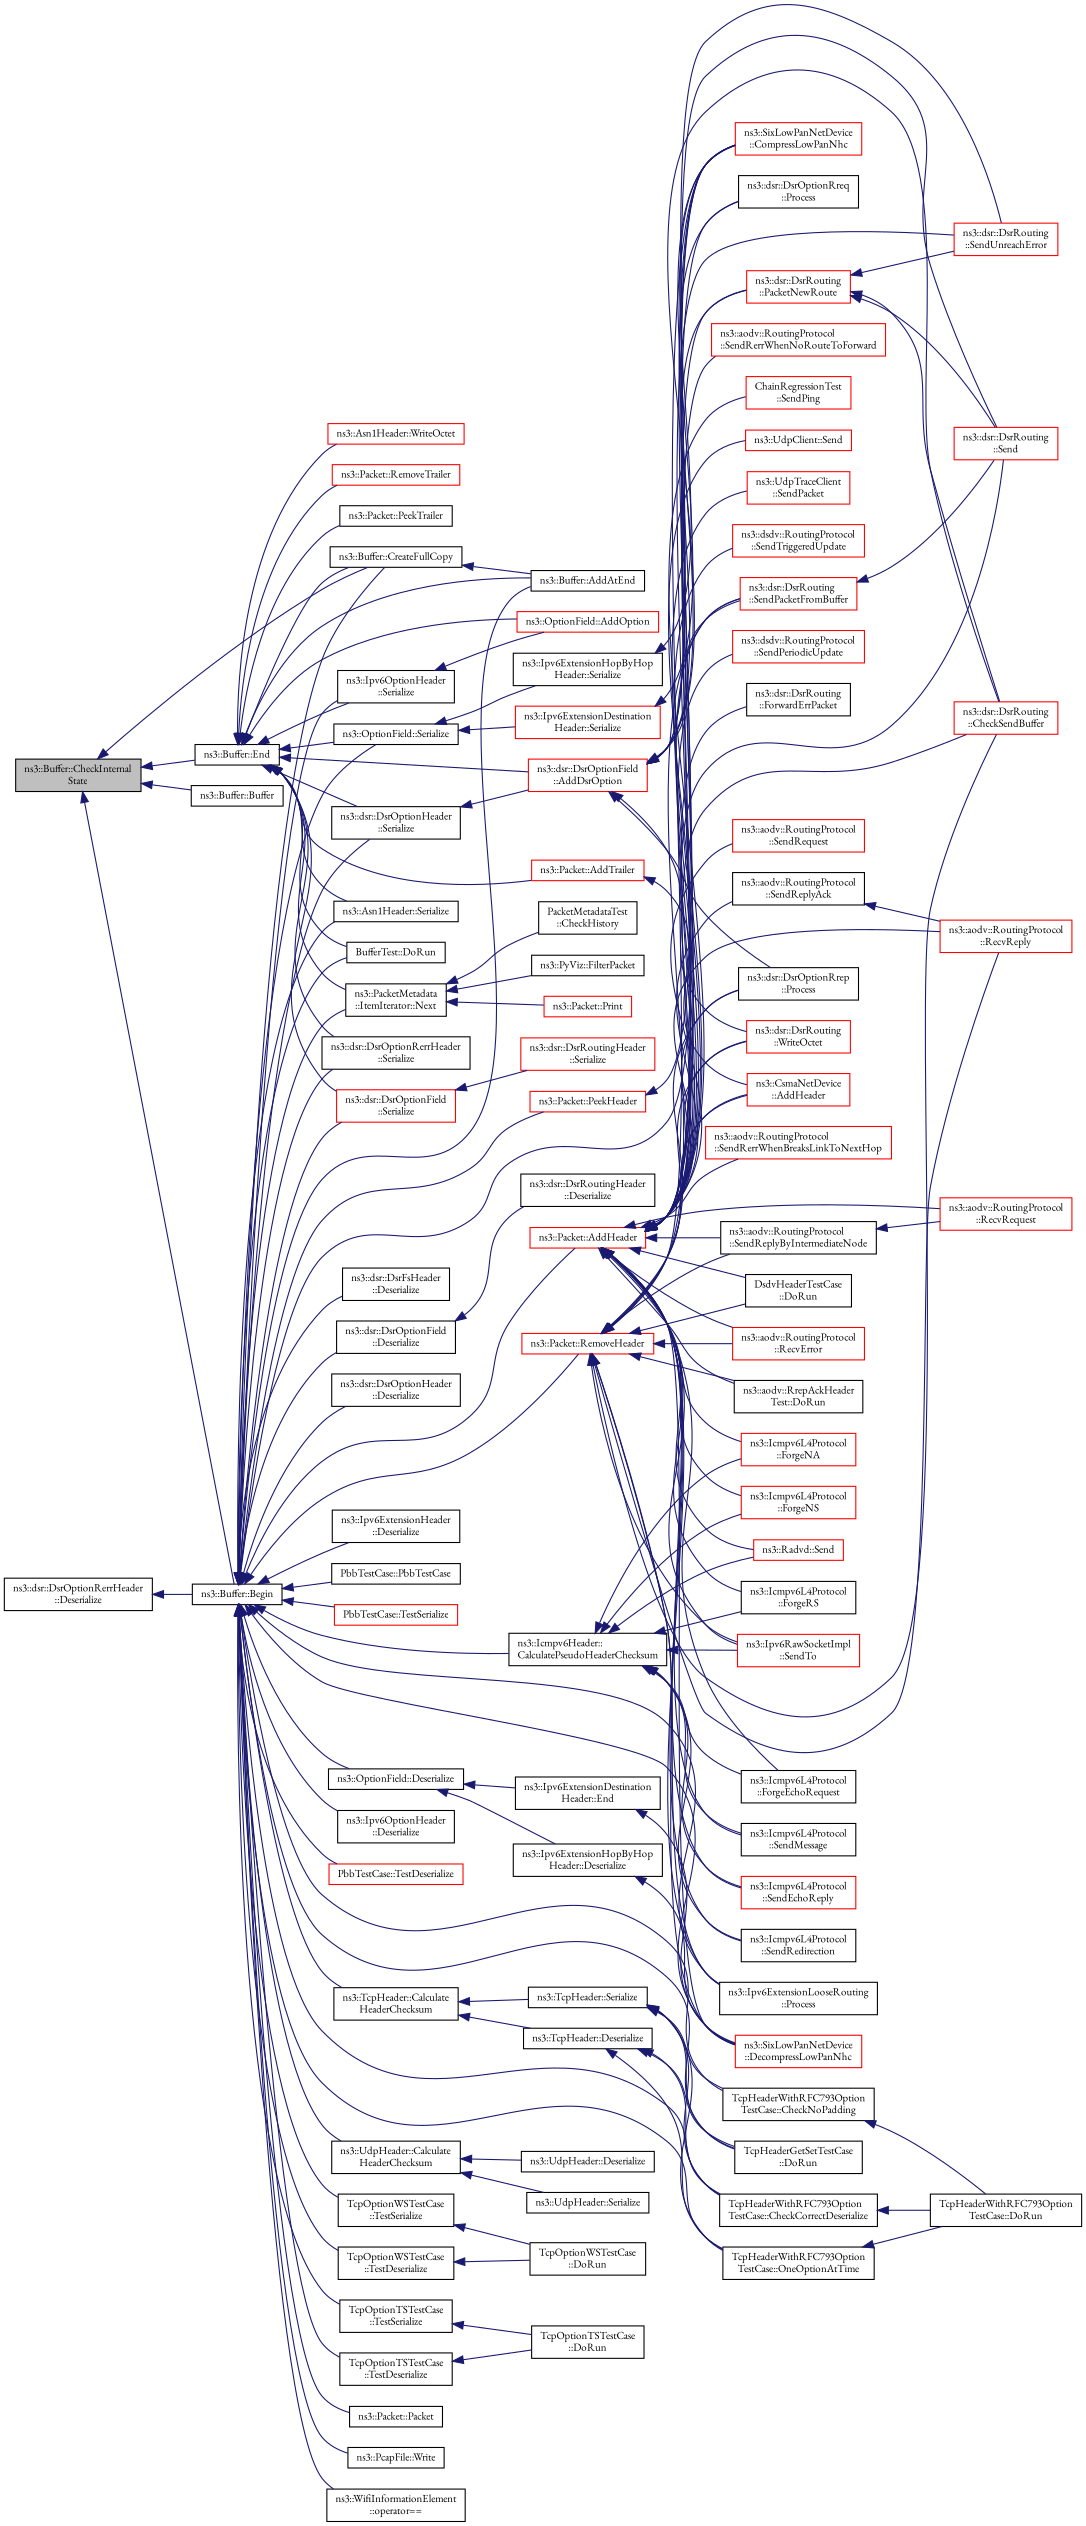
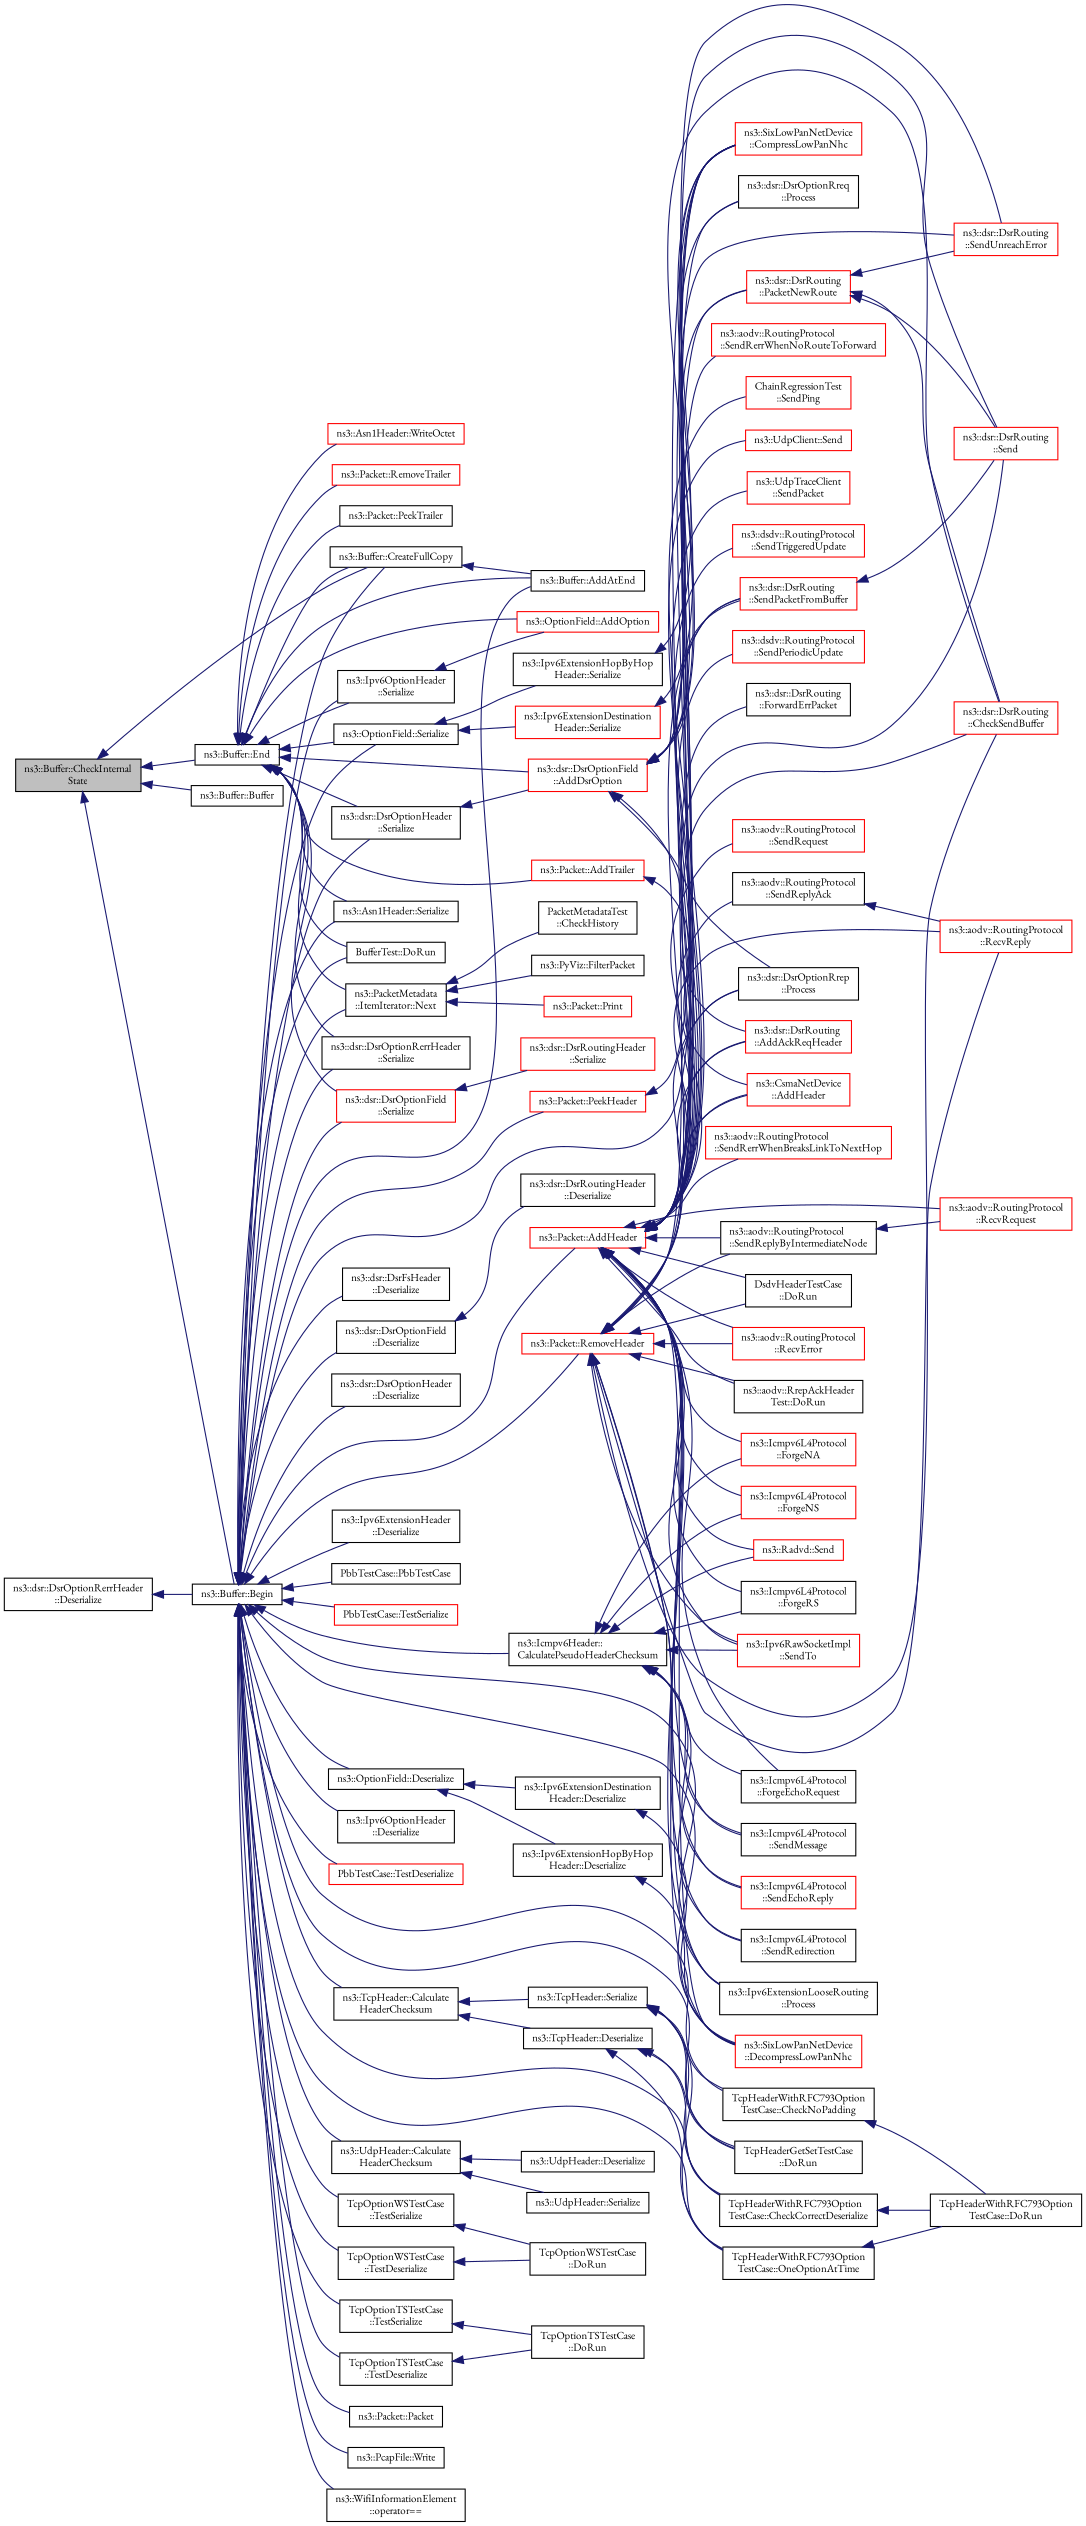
(799, 1037) -> (799, 1037)
(588, 1793) -> (588, 1793)
